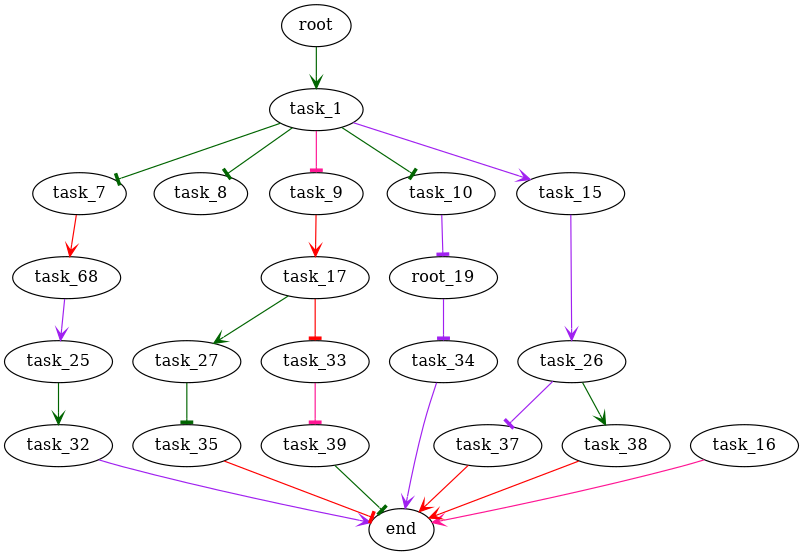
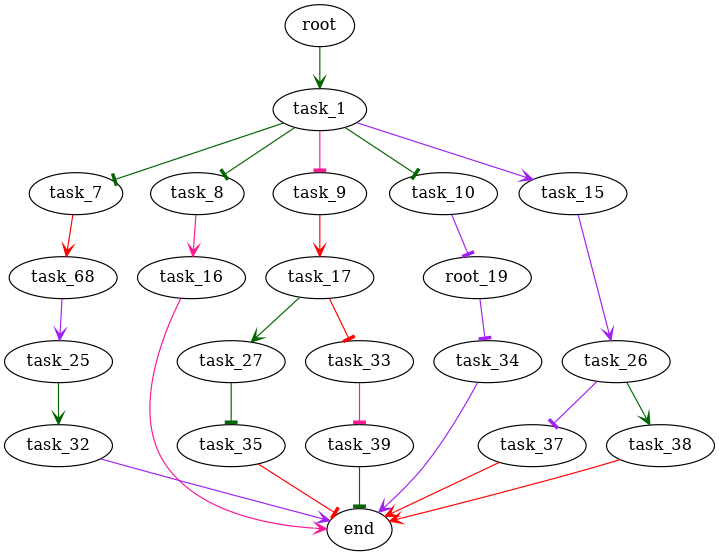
none -> (195, 230)
